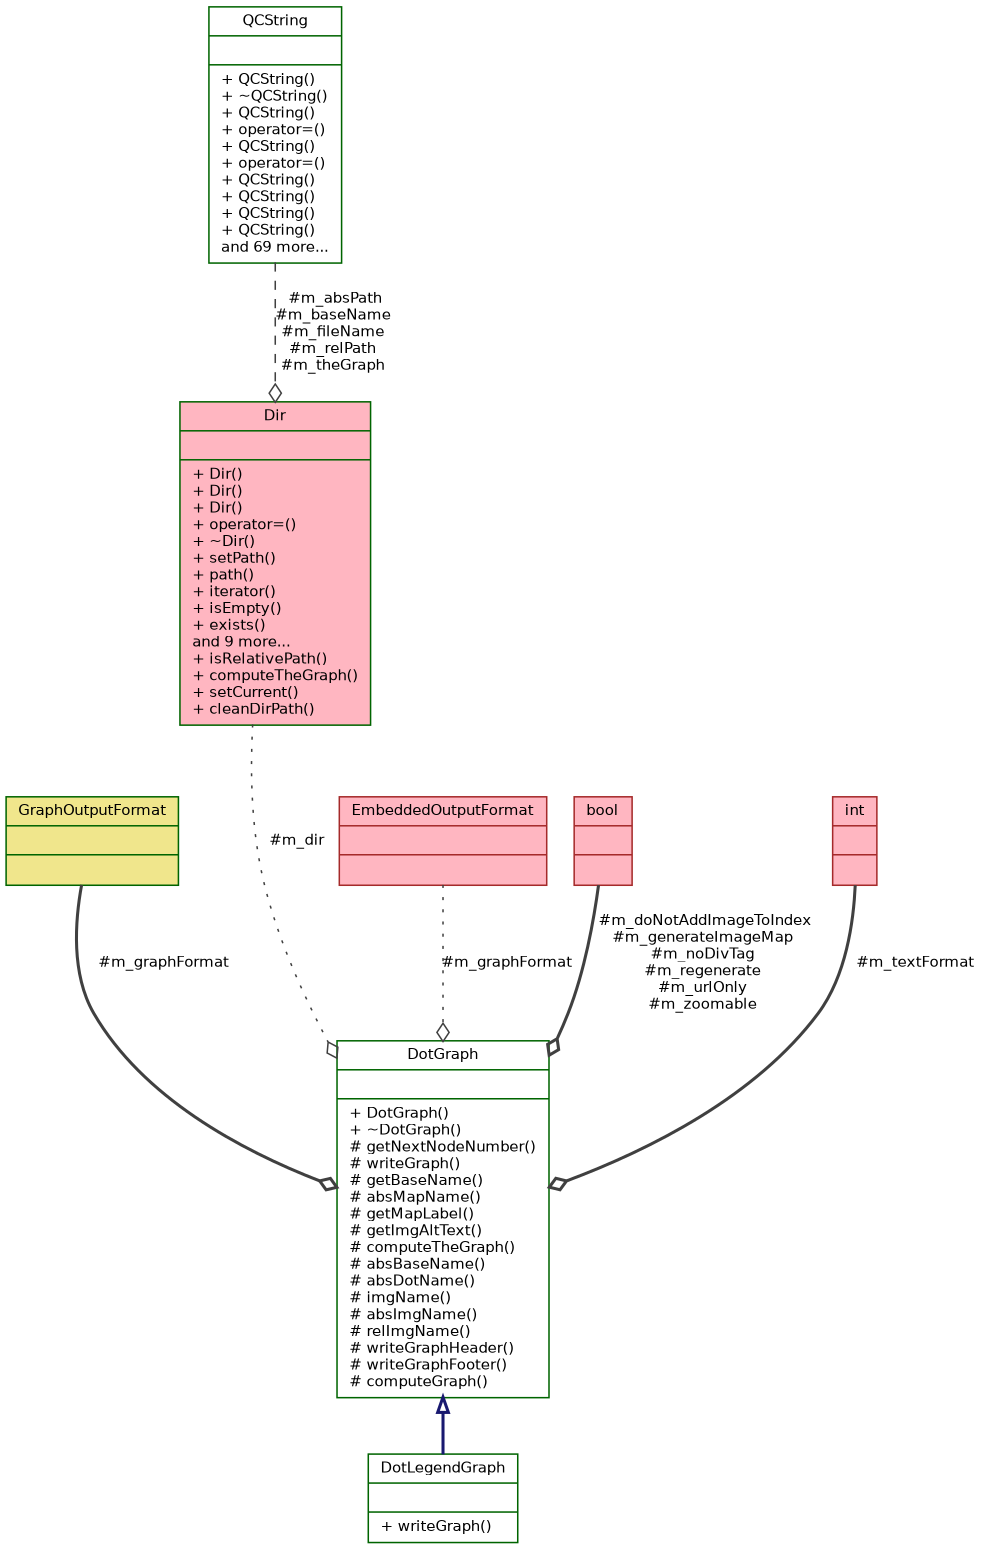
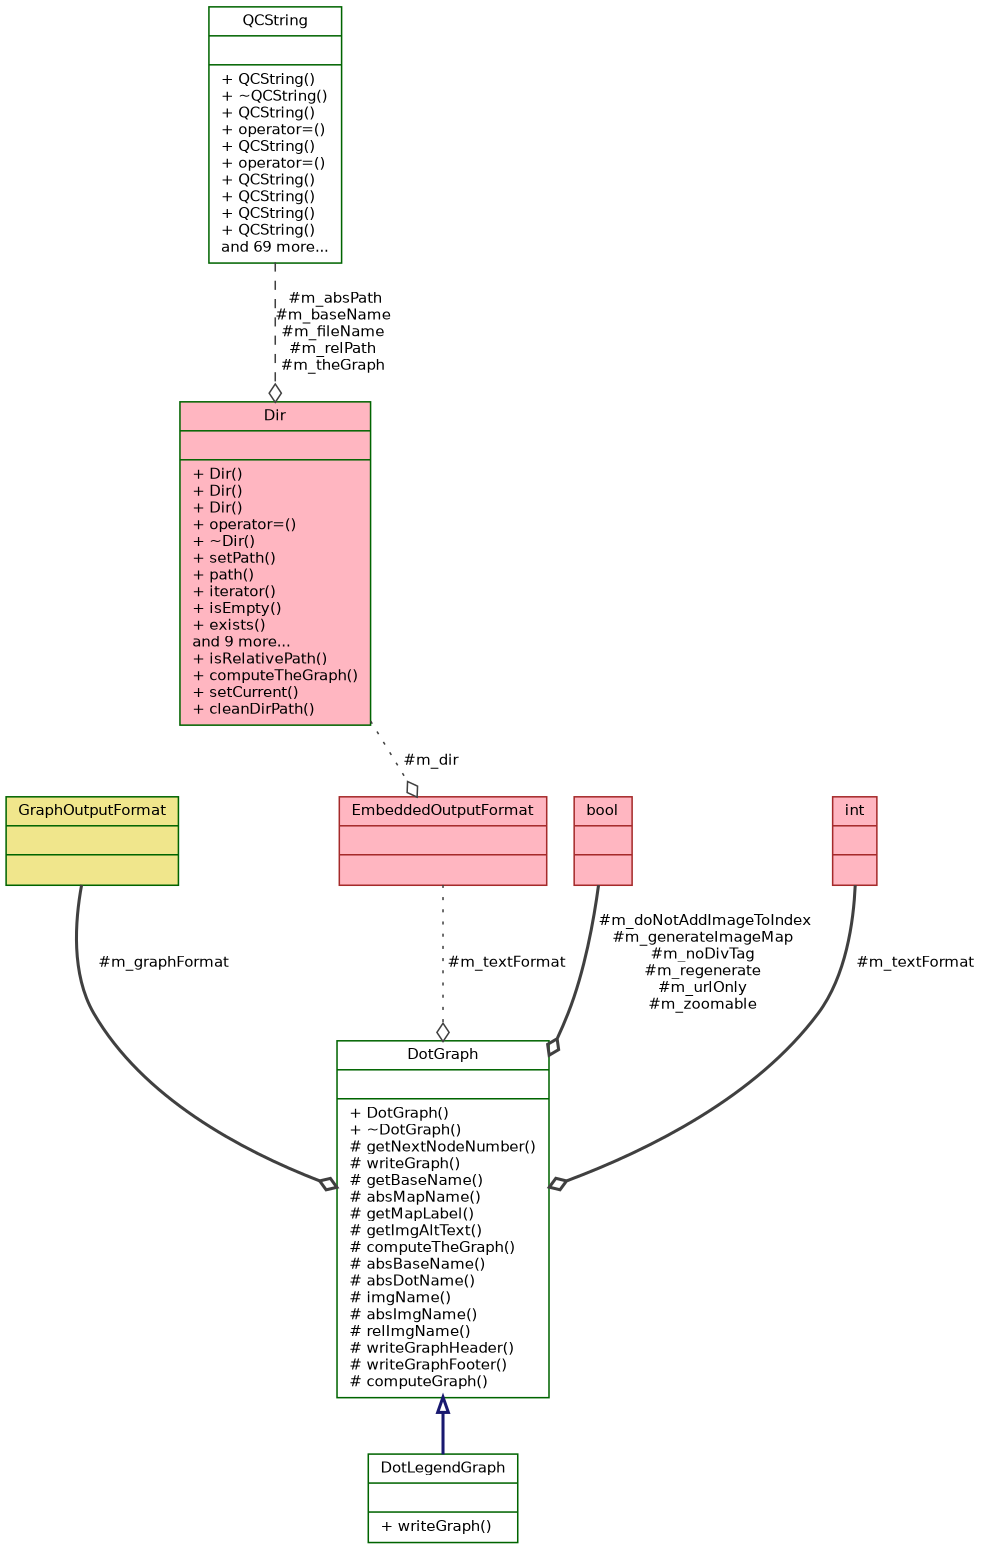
(266, 889) -> (389, 751)
(505, 963) -> (505, 963)
